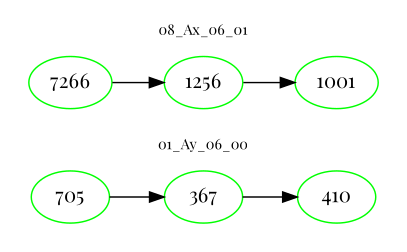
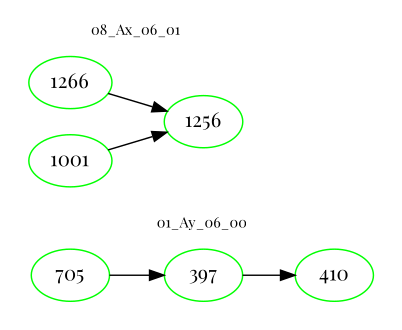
(70, 83) -> (70, 83)
(262, 83) -> (130, 143)
(204, 197) -> (204, 275)
